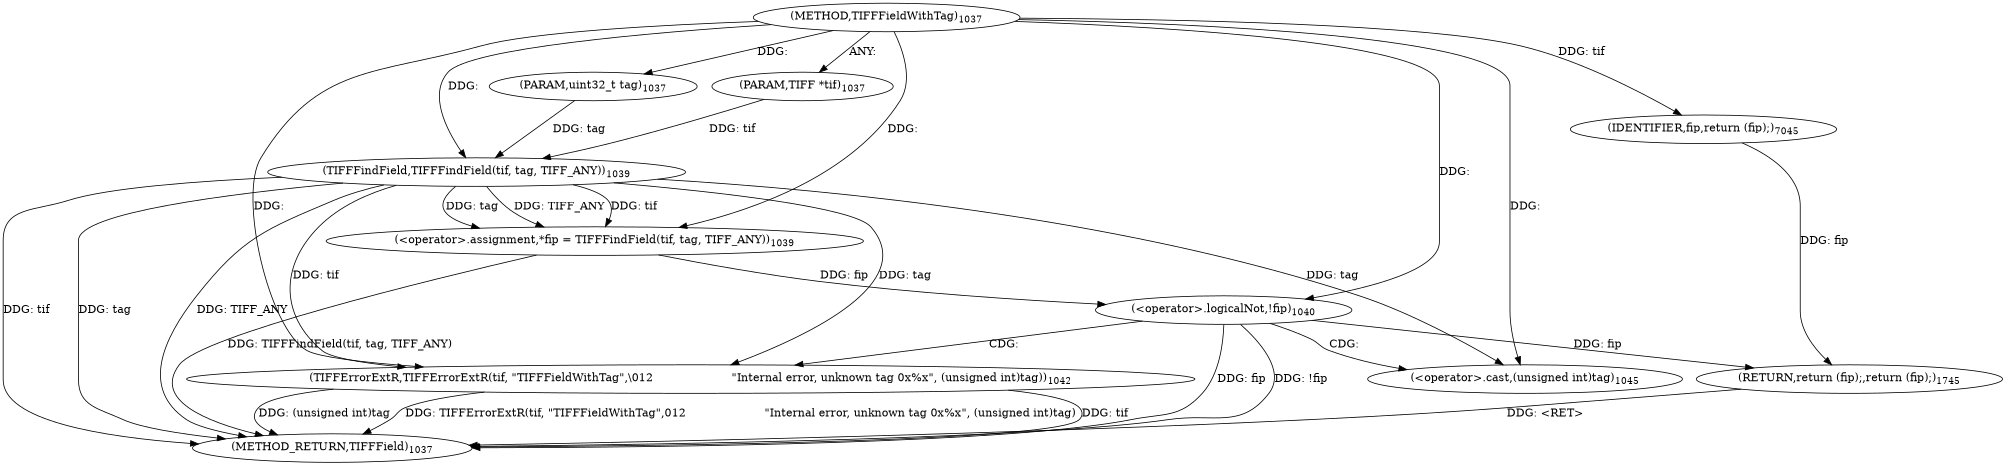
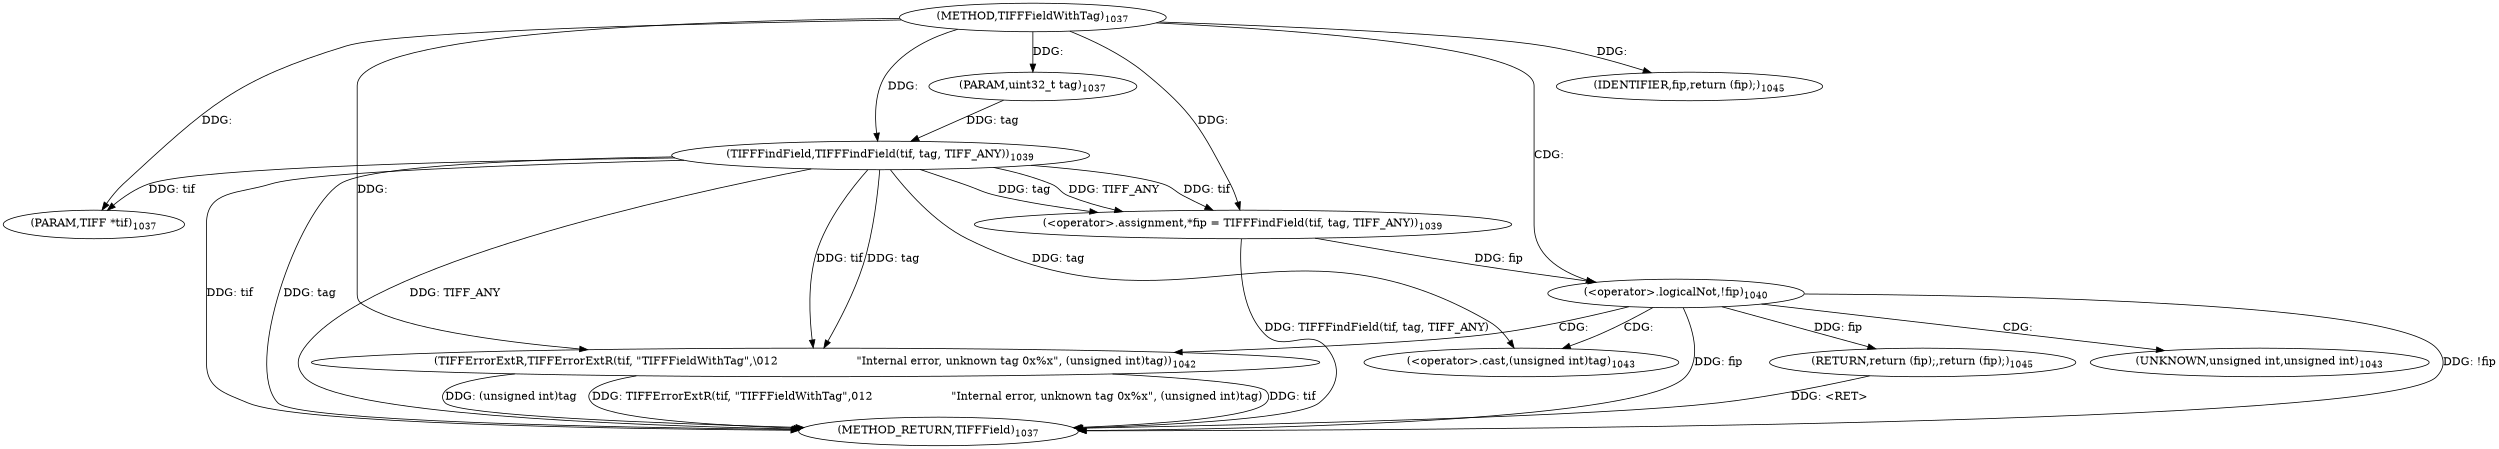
(1406, 45) -> none
(865, 52) -> (219, 121)
(1582, 52) -> (1614, 52)
(1787, 128) -> (1773, 85)
(658, 131) -> (391, 164)
(1456, 172) -> (1551, 155)
(1800, 241) -> none
none -> (2260, 362)
(1627, 378) -> (1624, 361)
(1949, 378) -> (2022, 361)
